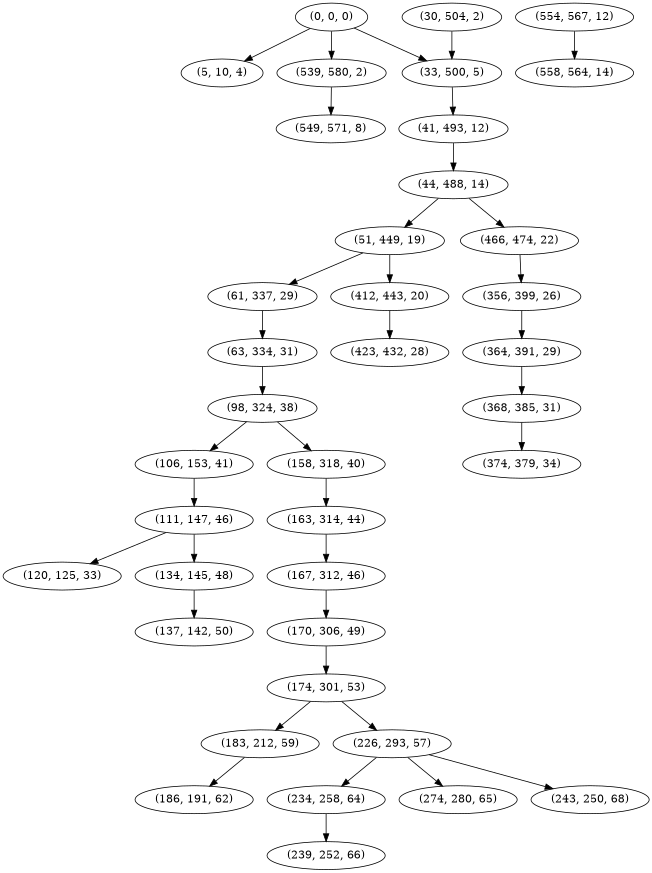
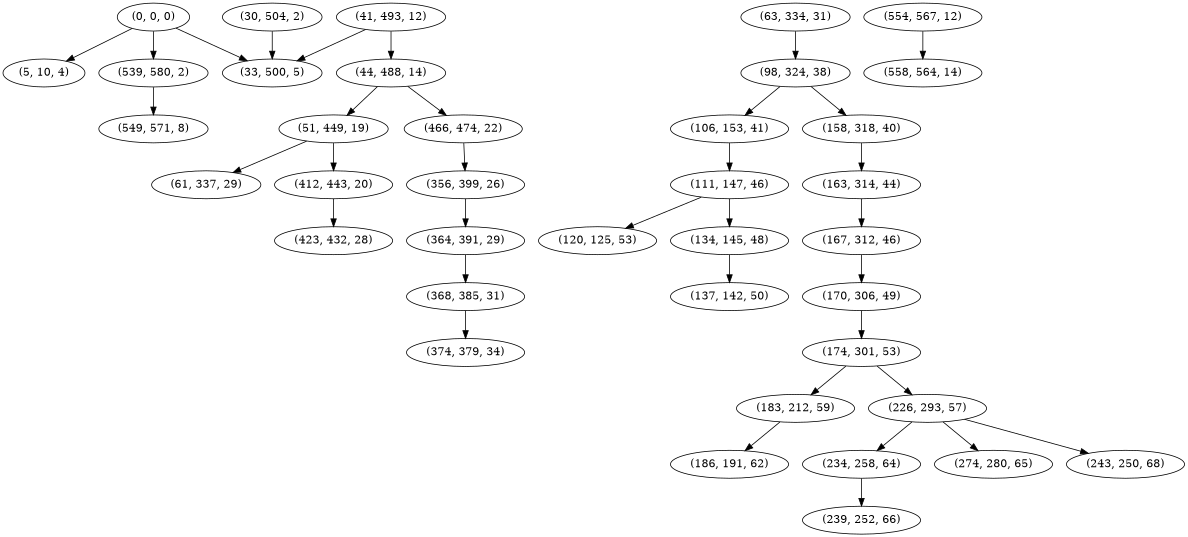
(453, 97) -> (335, 44)
(262, 321) -> none
(62, 576) -> (598, 241)
